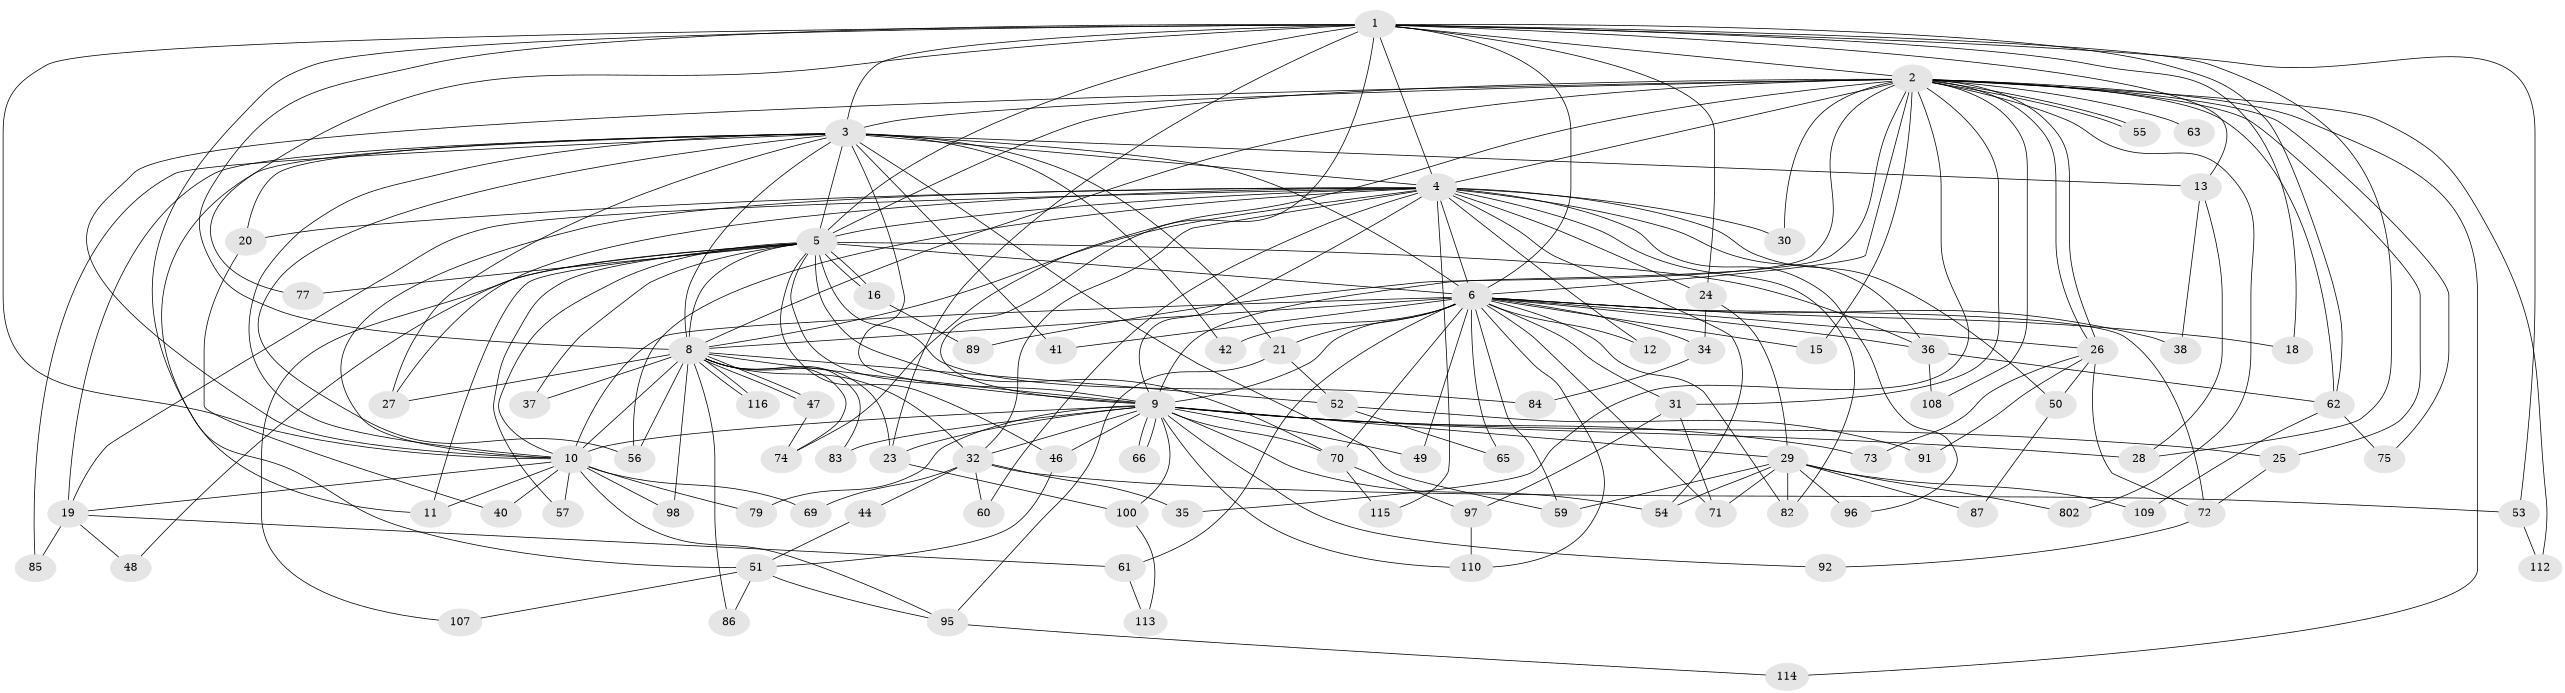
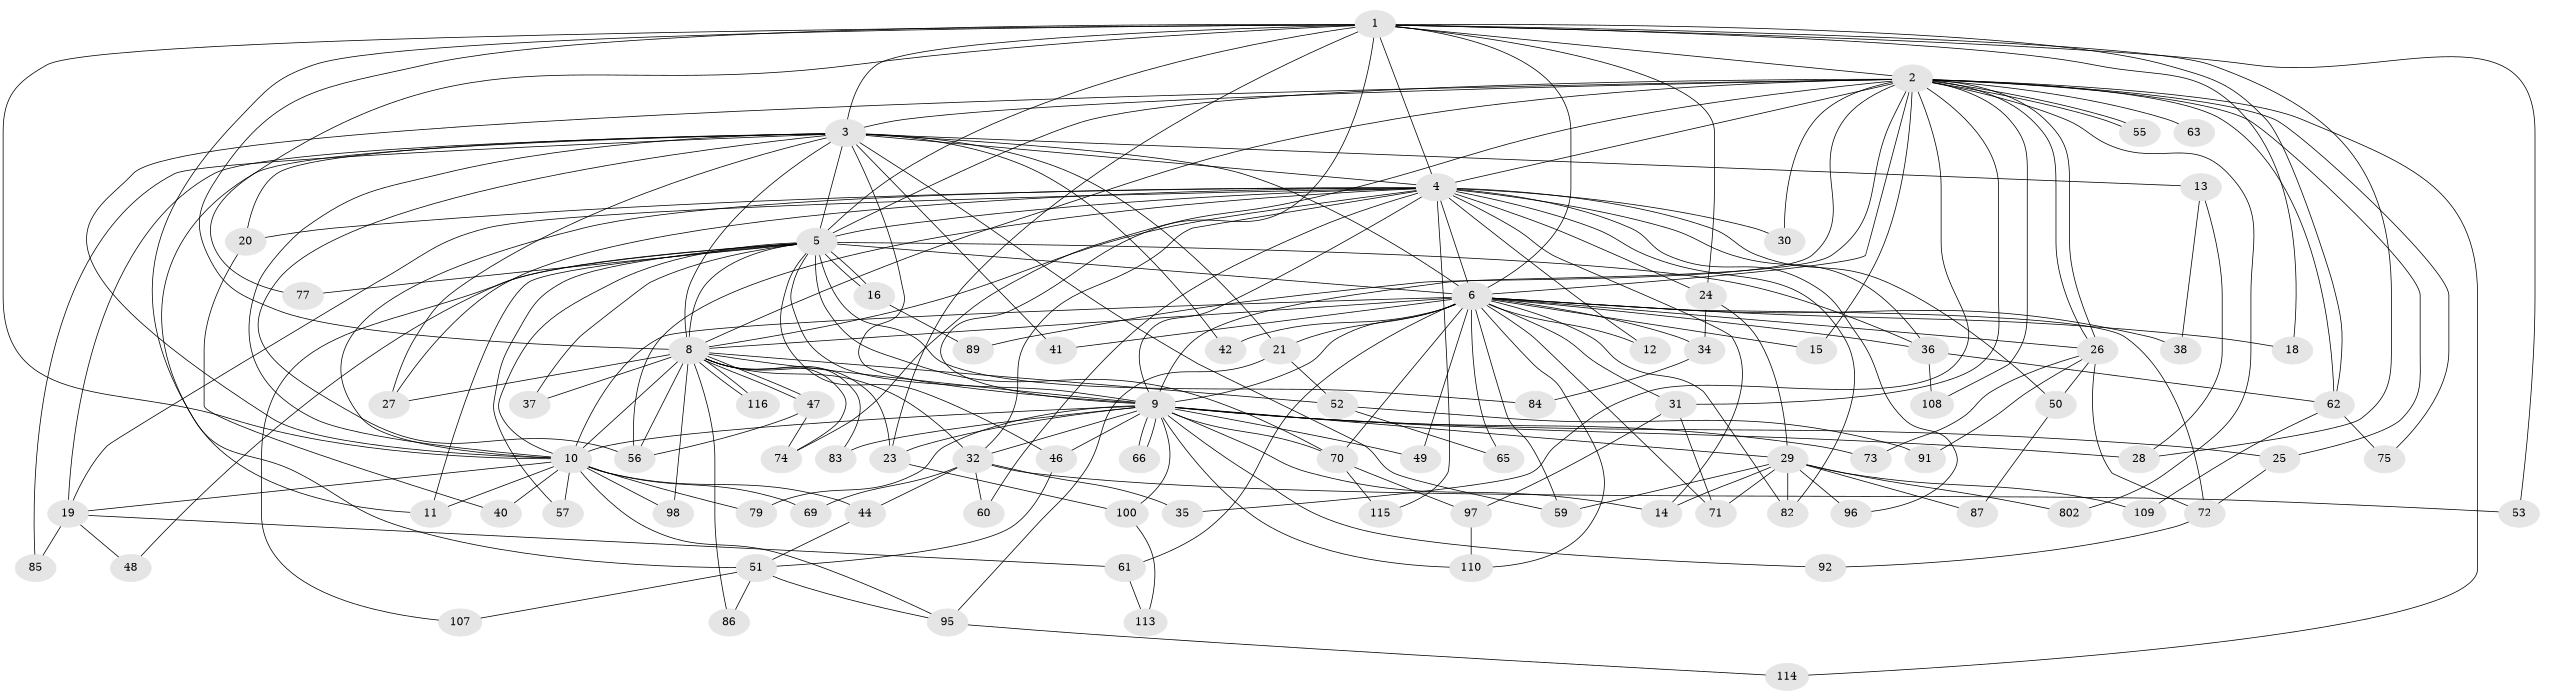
(1843, 50) -> none
none -> (727, 437)
none -> (739, 485)
(1662, 514) -> (1662, 514)
(2540, 568) -> none
